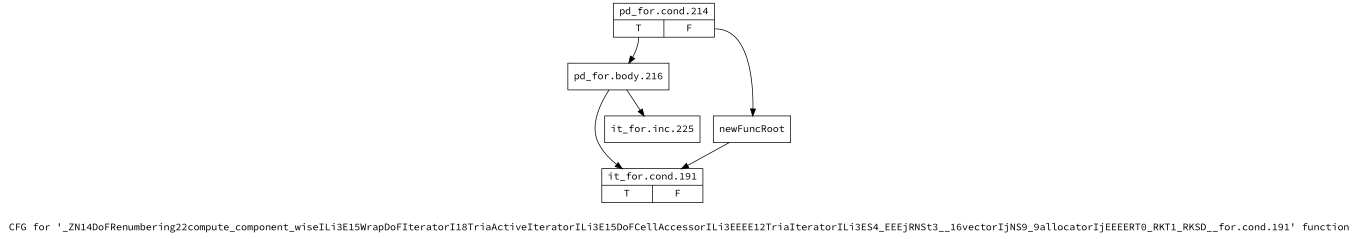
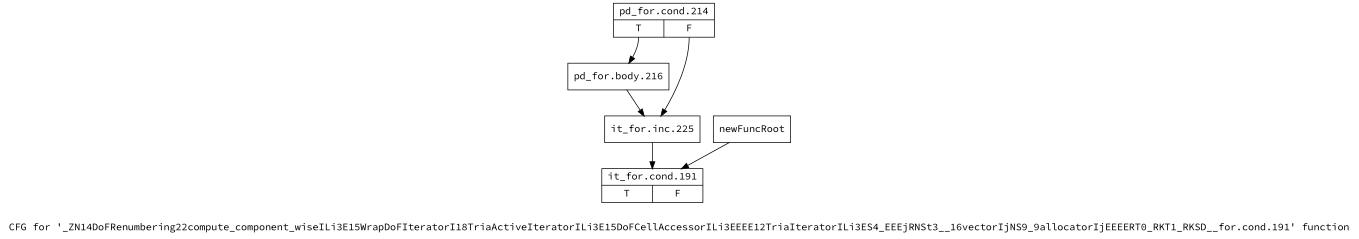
(747, 60) -> (682, 75)
(595, 129) -> (652, 152)
